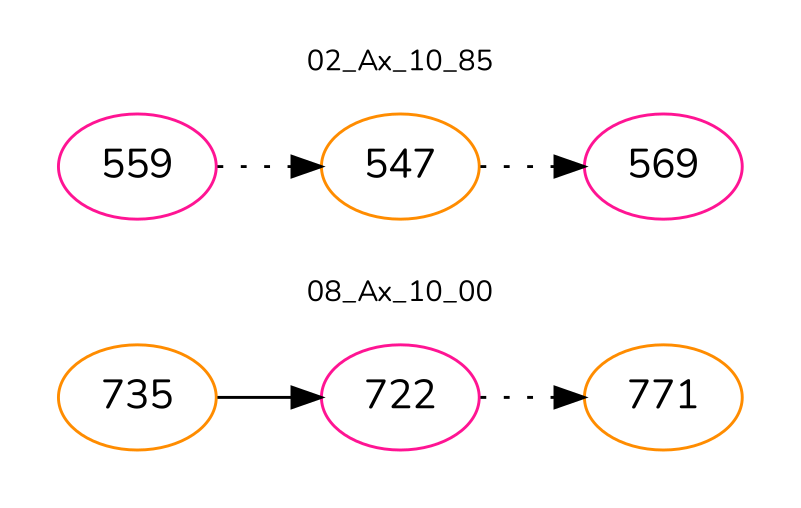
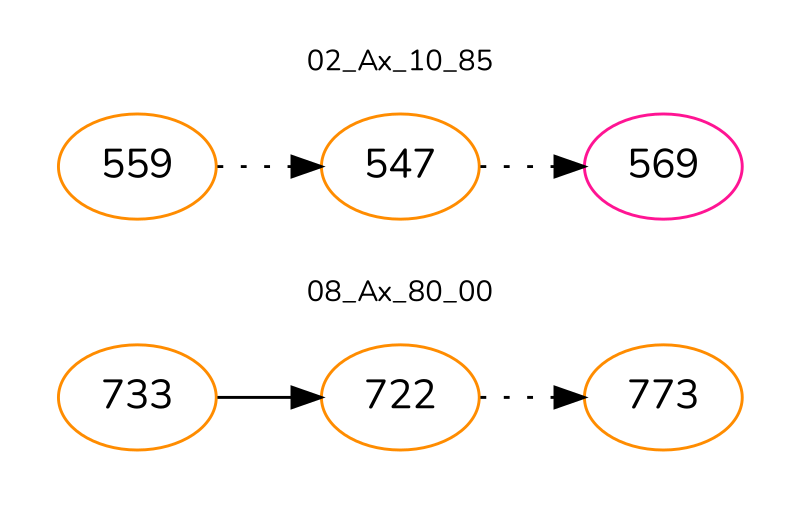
(137, 167) -> (137, 167)
(400, 294) -> (400, 294)
(137, 397) -> (137, 397)
(400, 397) -> (400, 397)
(663, 397) -> (663, 397)
